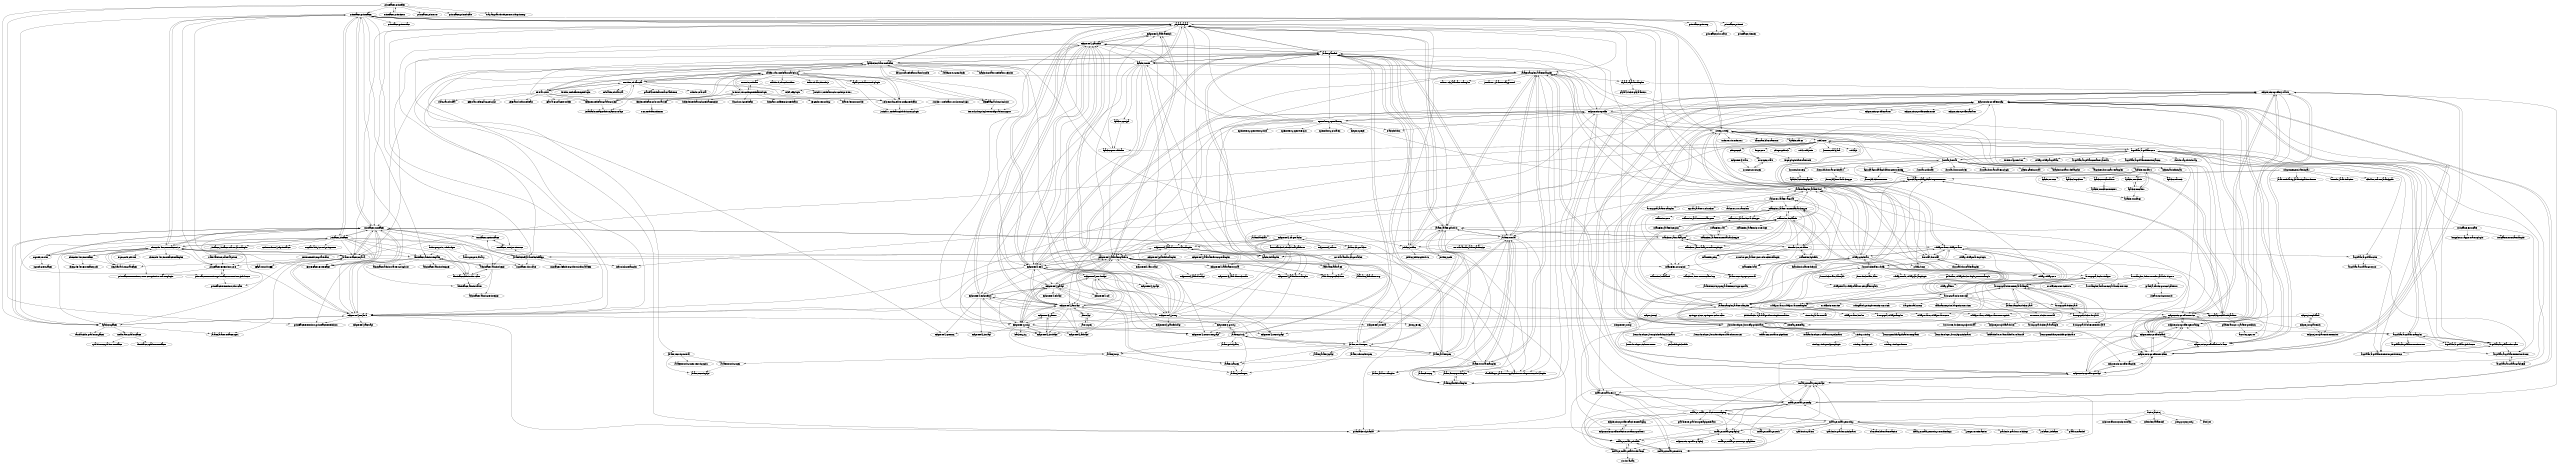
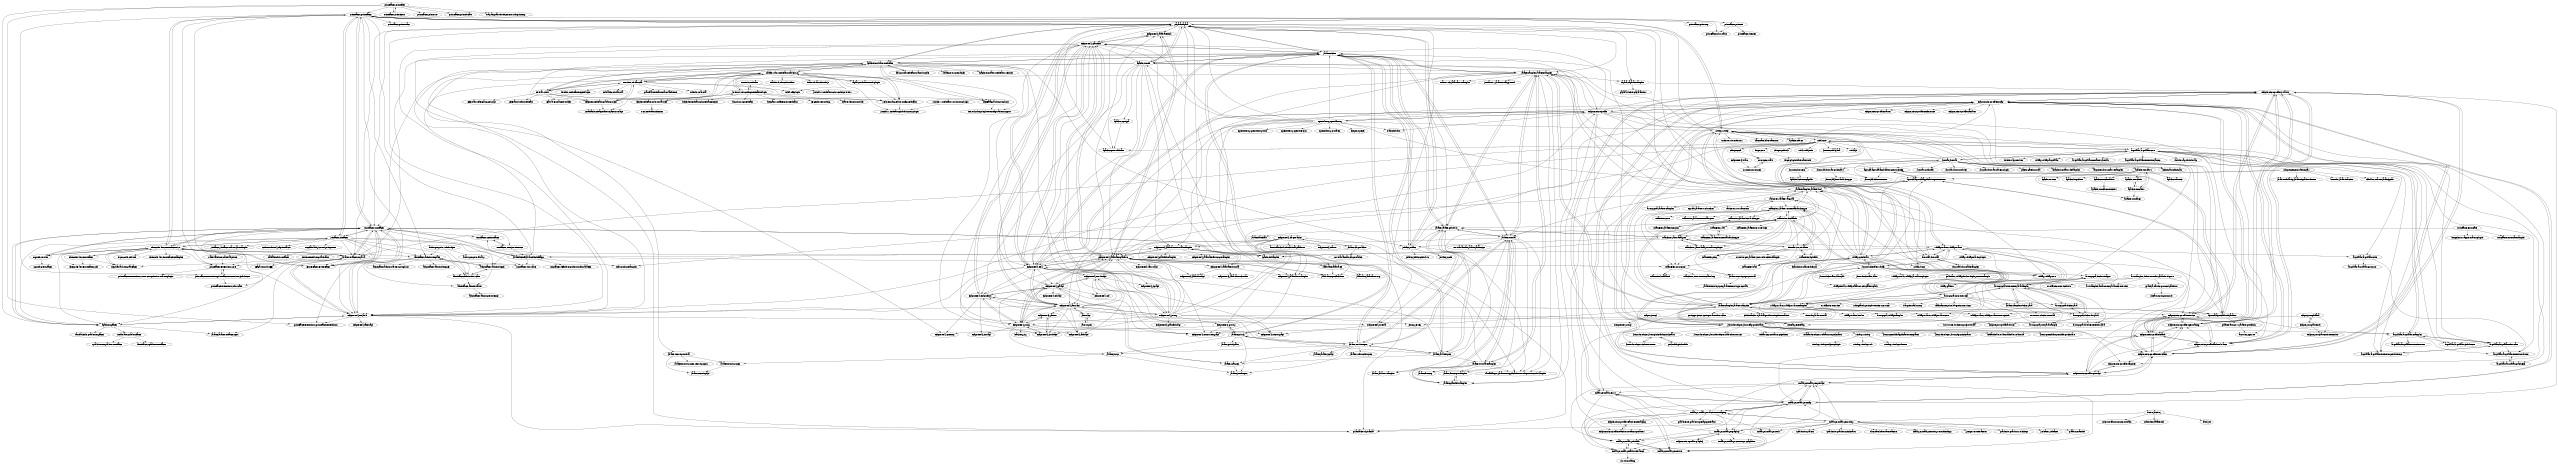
(1330, 53) -> (1330, 53)
(768, 77) -> none
(447, 102) -> none
none -> (2271, 231)
(520, 253) -> (518, 252)
none -> (278, 257)
(112, 260) -> (254, 257)
(1910, 277) -> (1910, 277)
(491, 281) -> (476, 291)
(1084, 285) -> none
(233, 296) -> (233, 295)
(1707, 315) -> (1707, 315)
none -> (1570, 316)
(2043, 325) -> (2043, 325)
(2184, 422) -> none
(1628, 461) -> (1628, 461)
